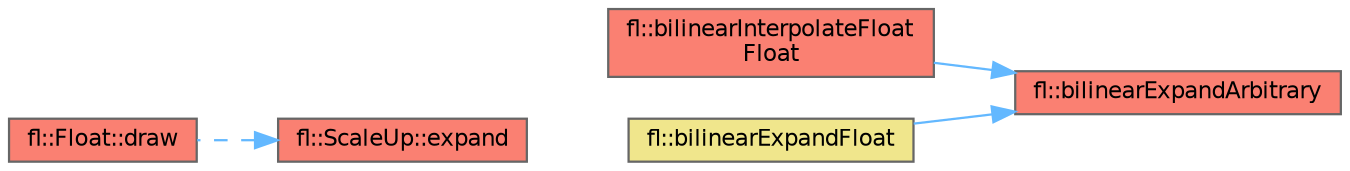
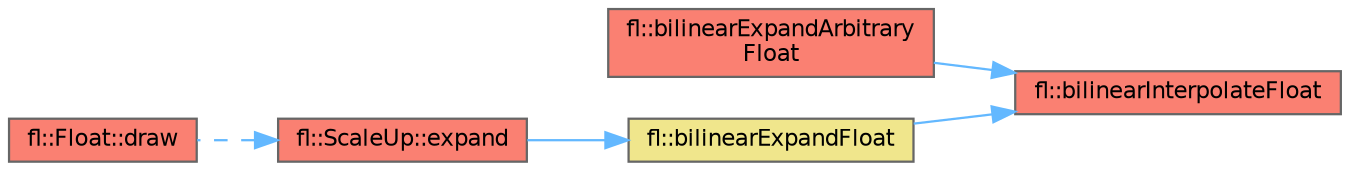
(771, 43) -> (771, 43)
(1178, 93) -> (1178, 93)
none -> (566, 140)
